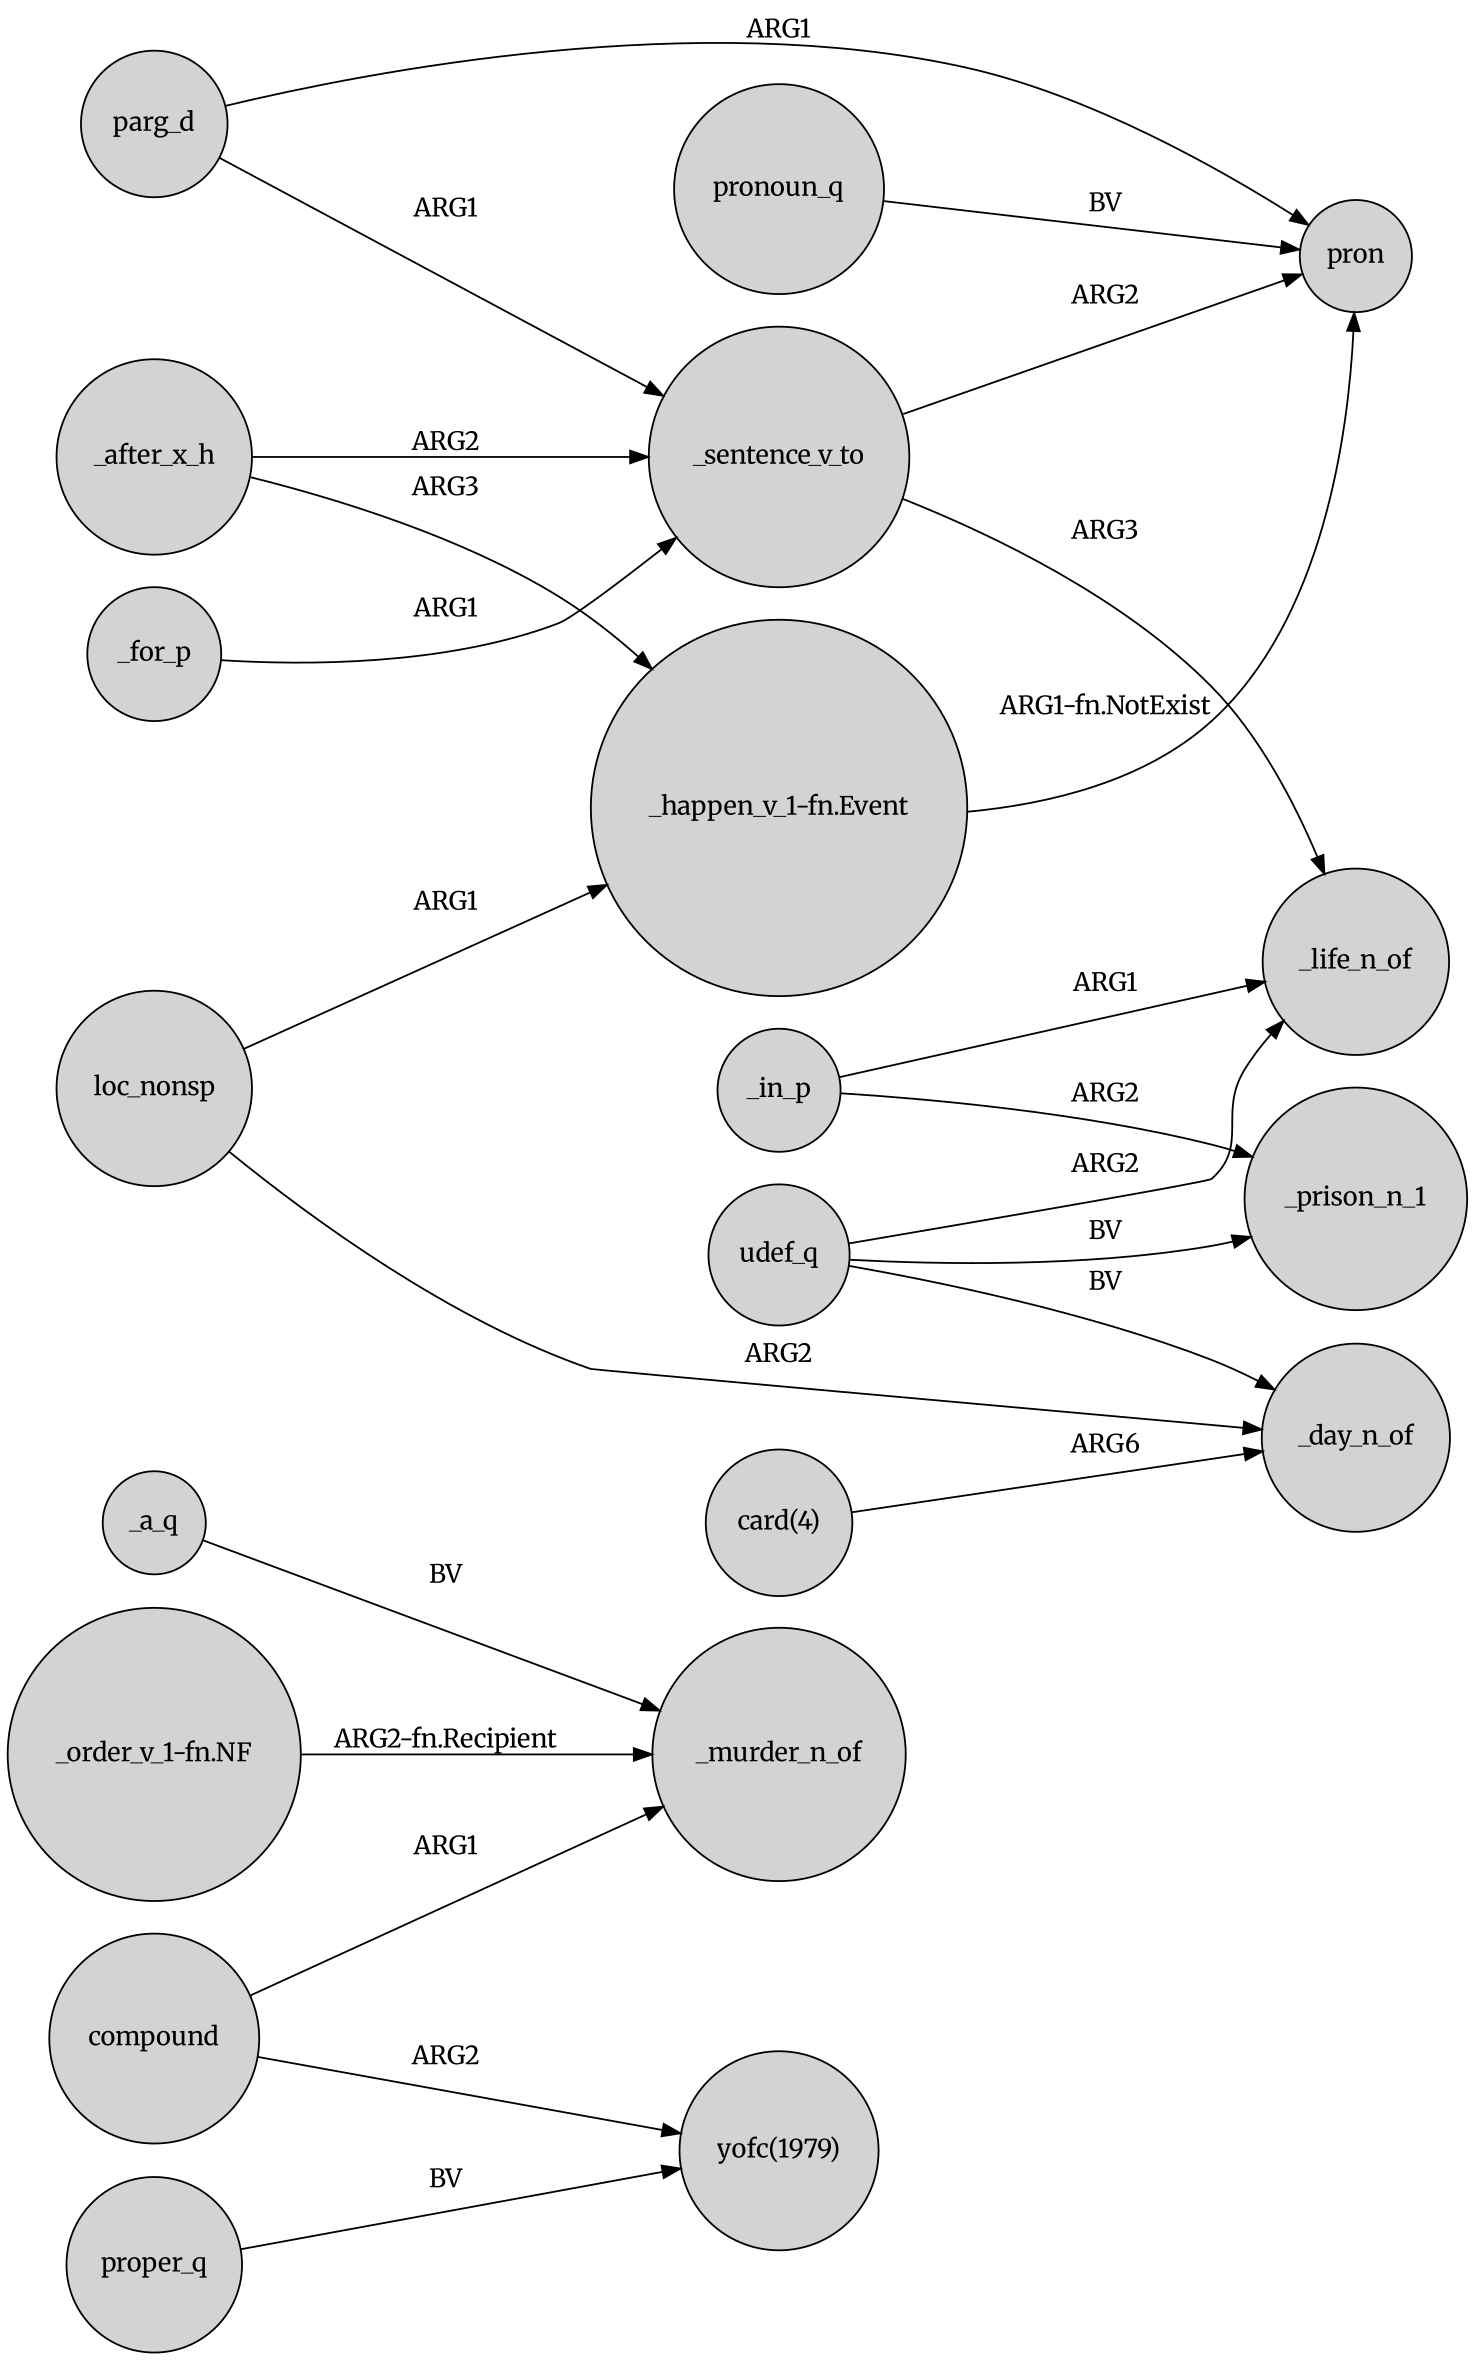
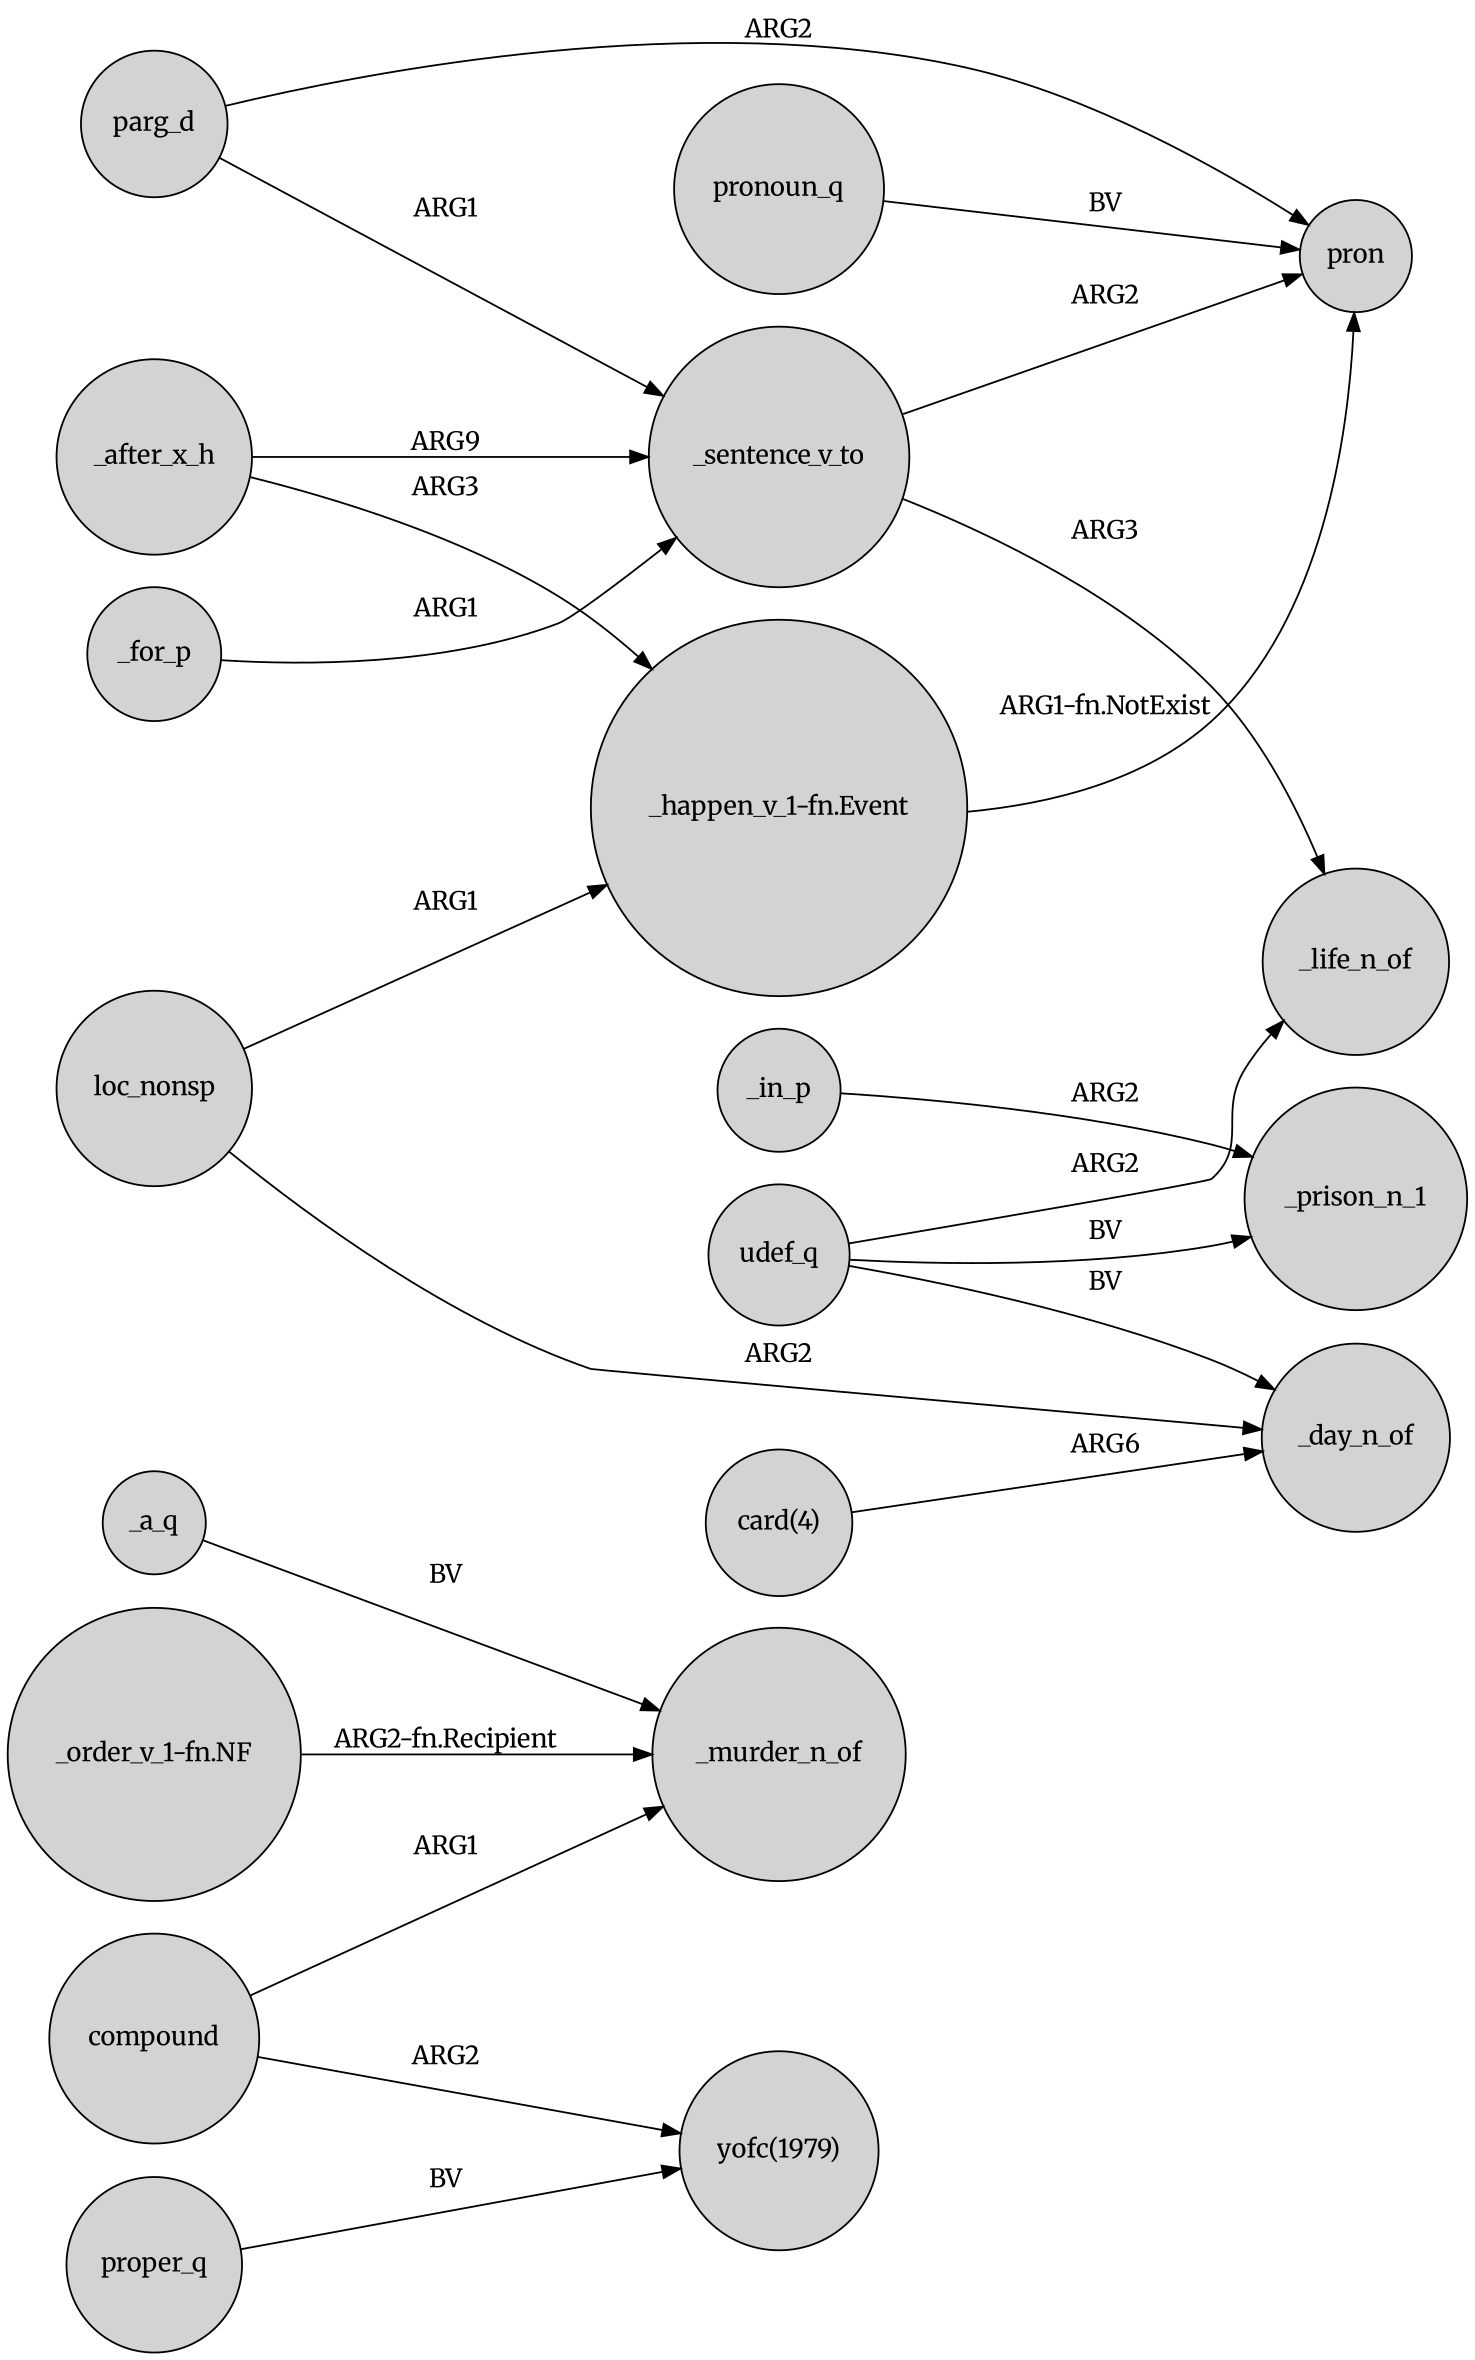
(779, 31) -> (779, 31)
(446, 443) -> (446, 443)
(1043, 1032) -> none
